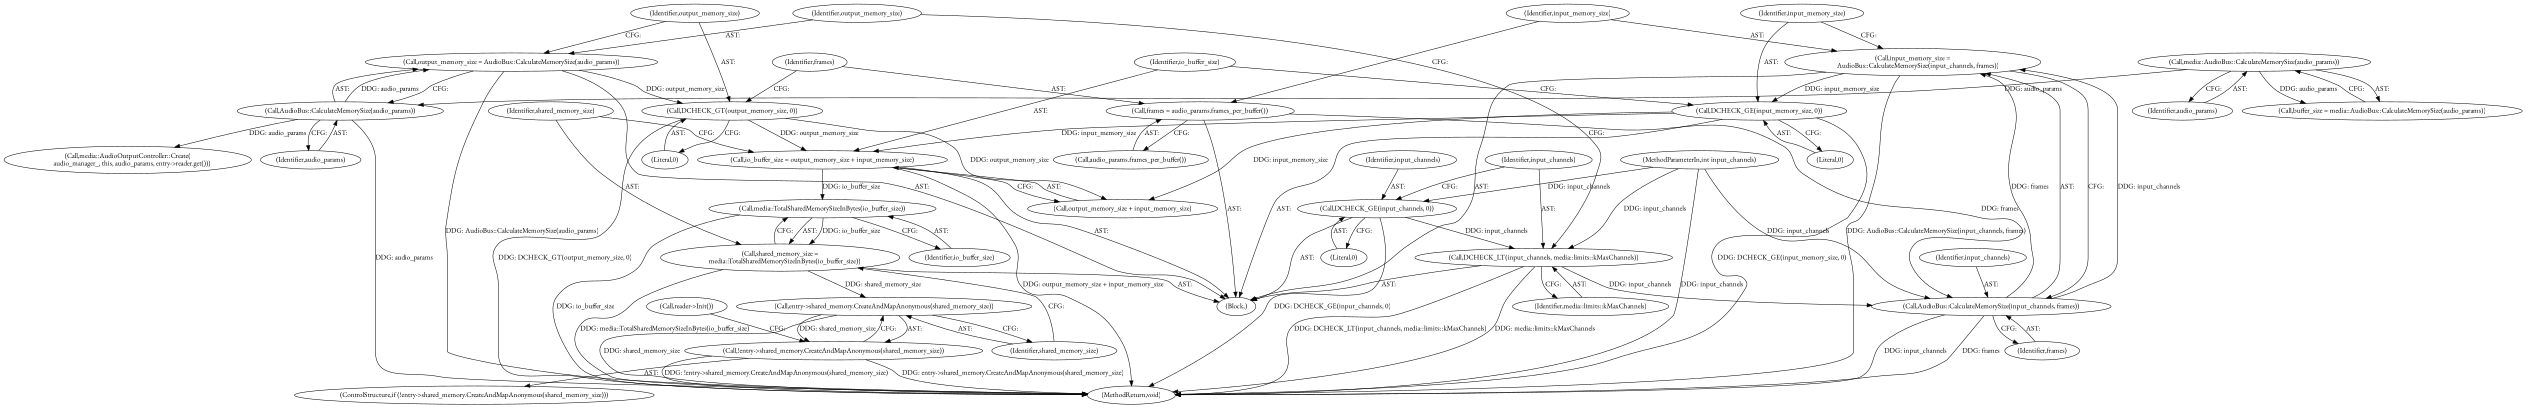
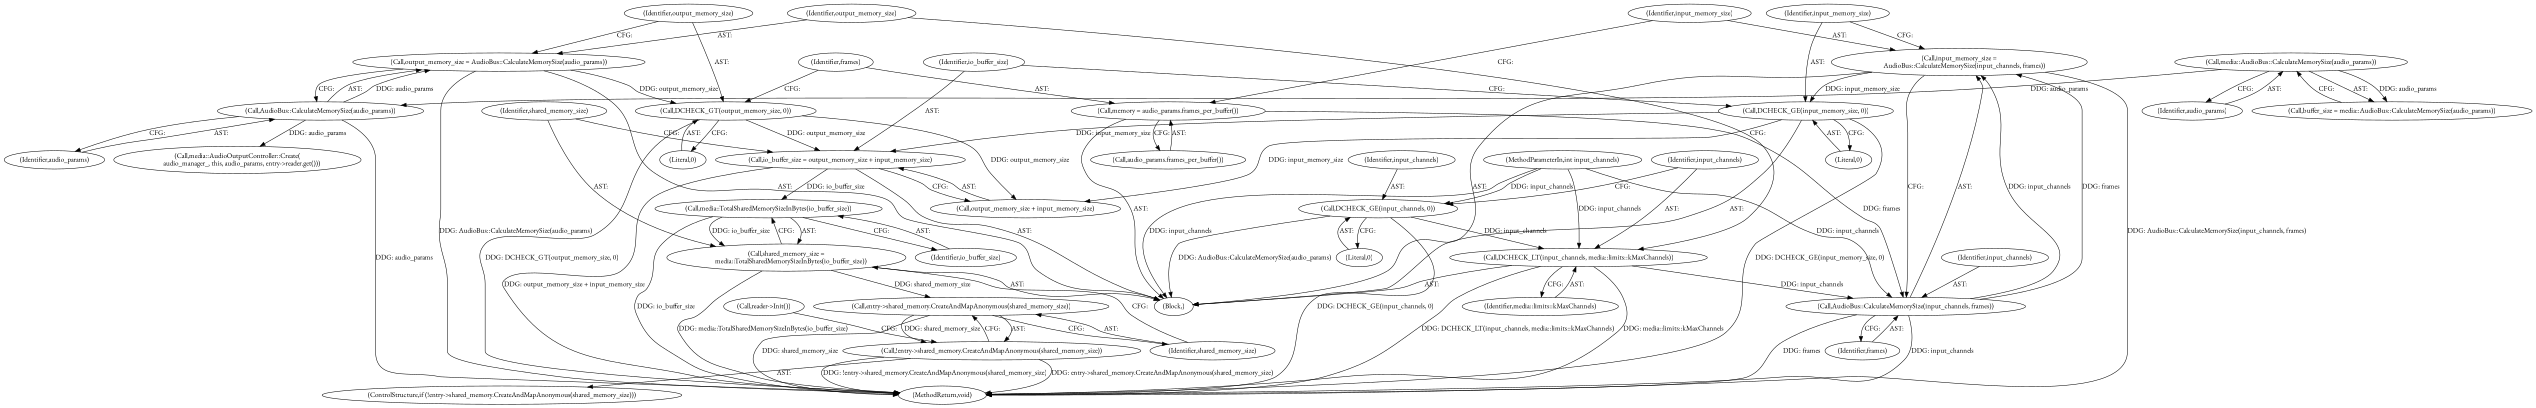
(1200, 111) -> (1168, 111)
(1308, 258) -> (1255, 258)
(1507, 373) -> (1306, 195)
